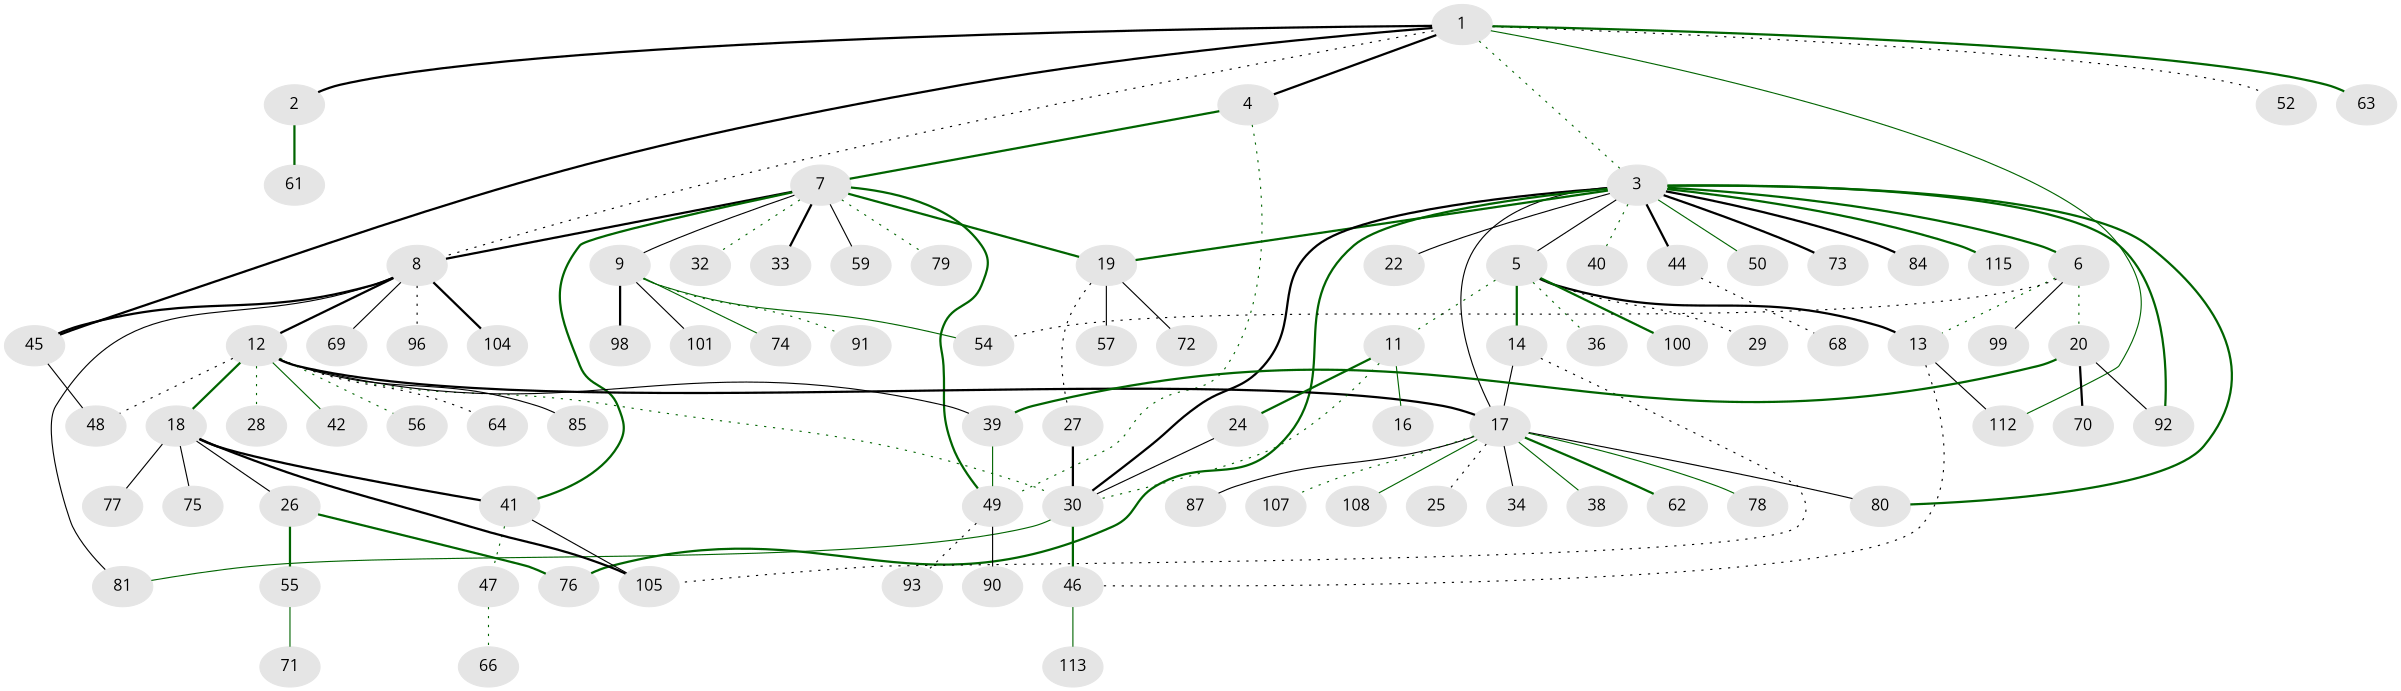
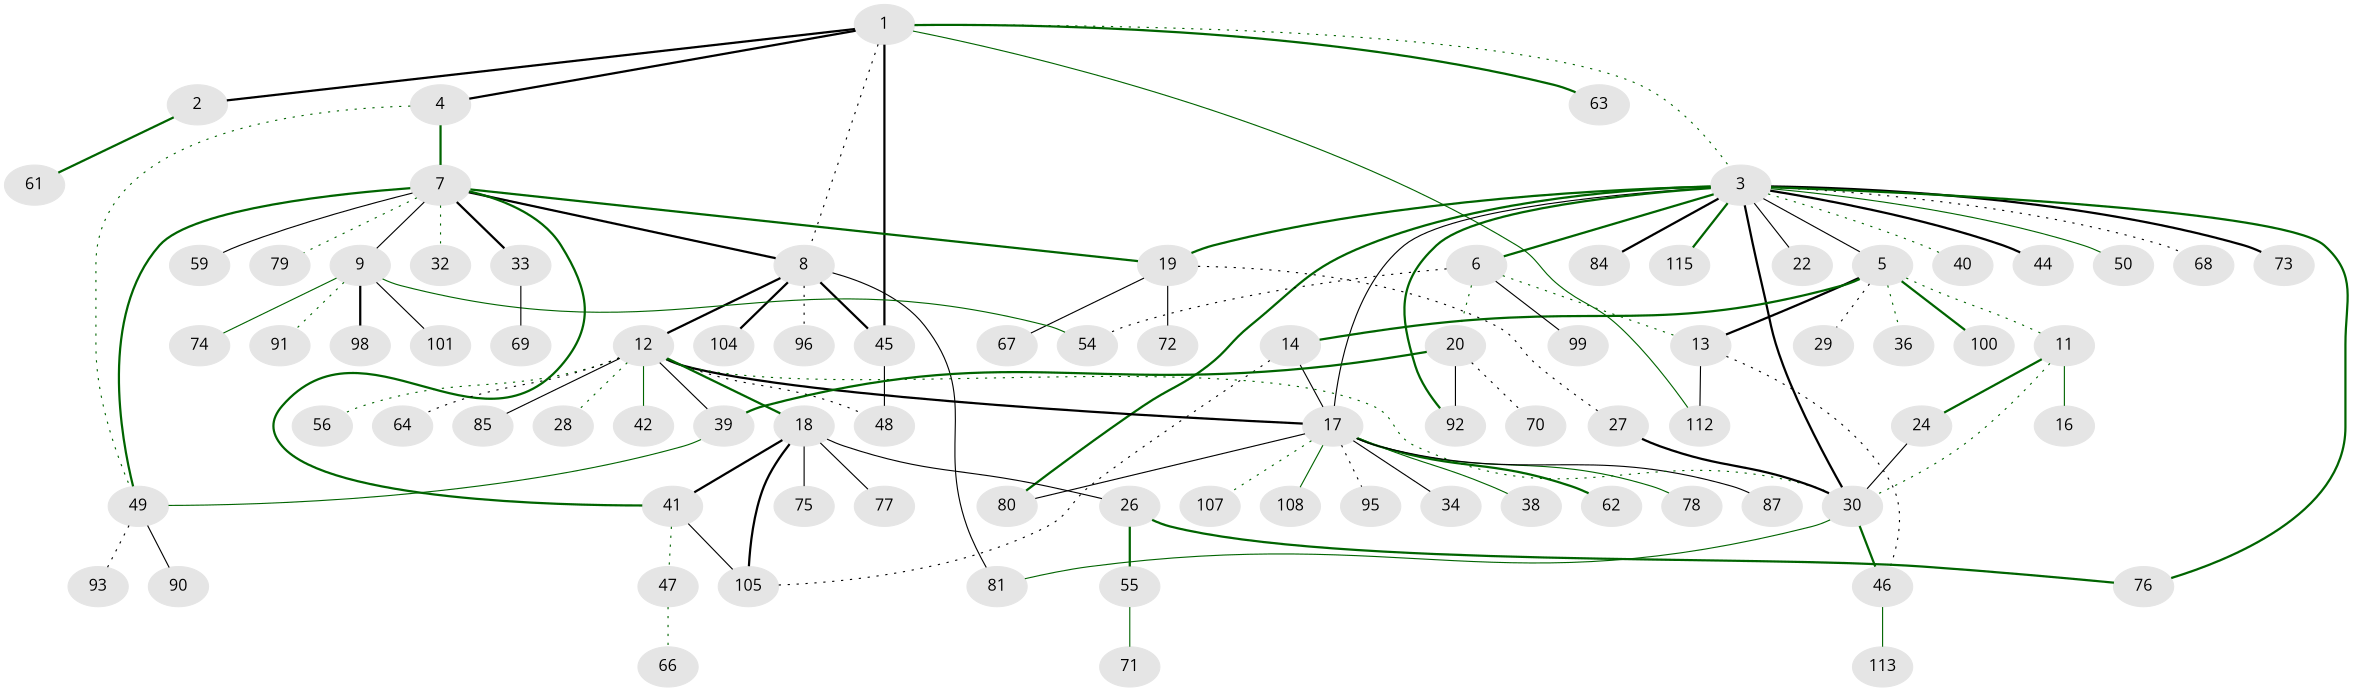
(2286, 105) -> none
(1743, 299) -> (1978, 207)
(377, 305) -> (521, 300)
(1106, 346) -> (1007, 346)
(2081, 379) -> (1495, 386)
(1436, 506) -> (1371, 506)
